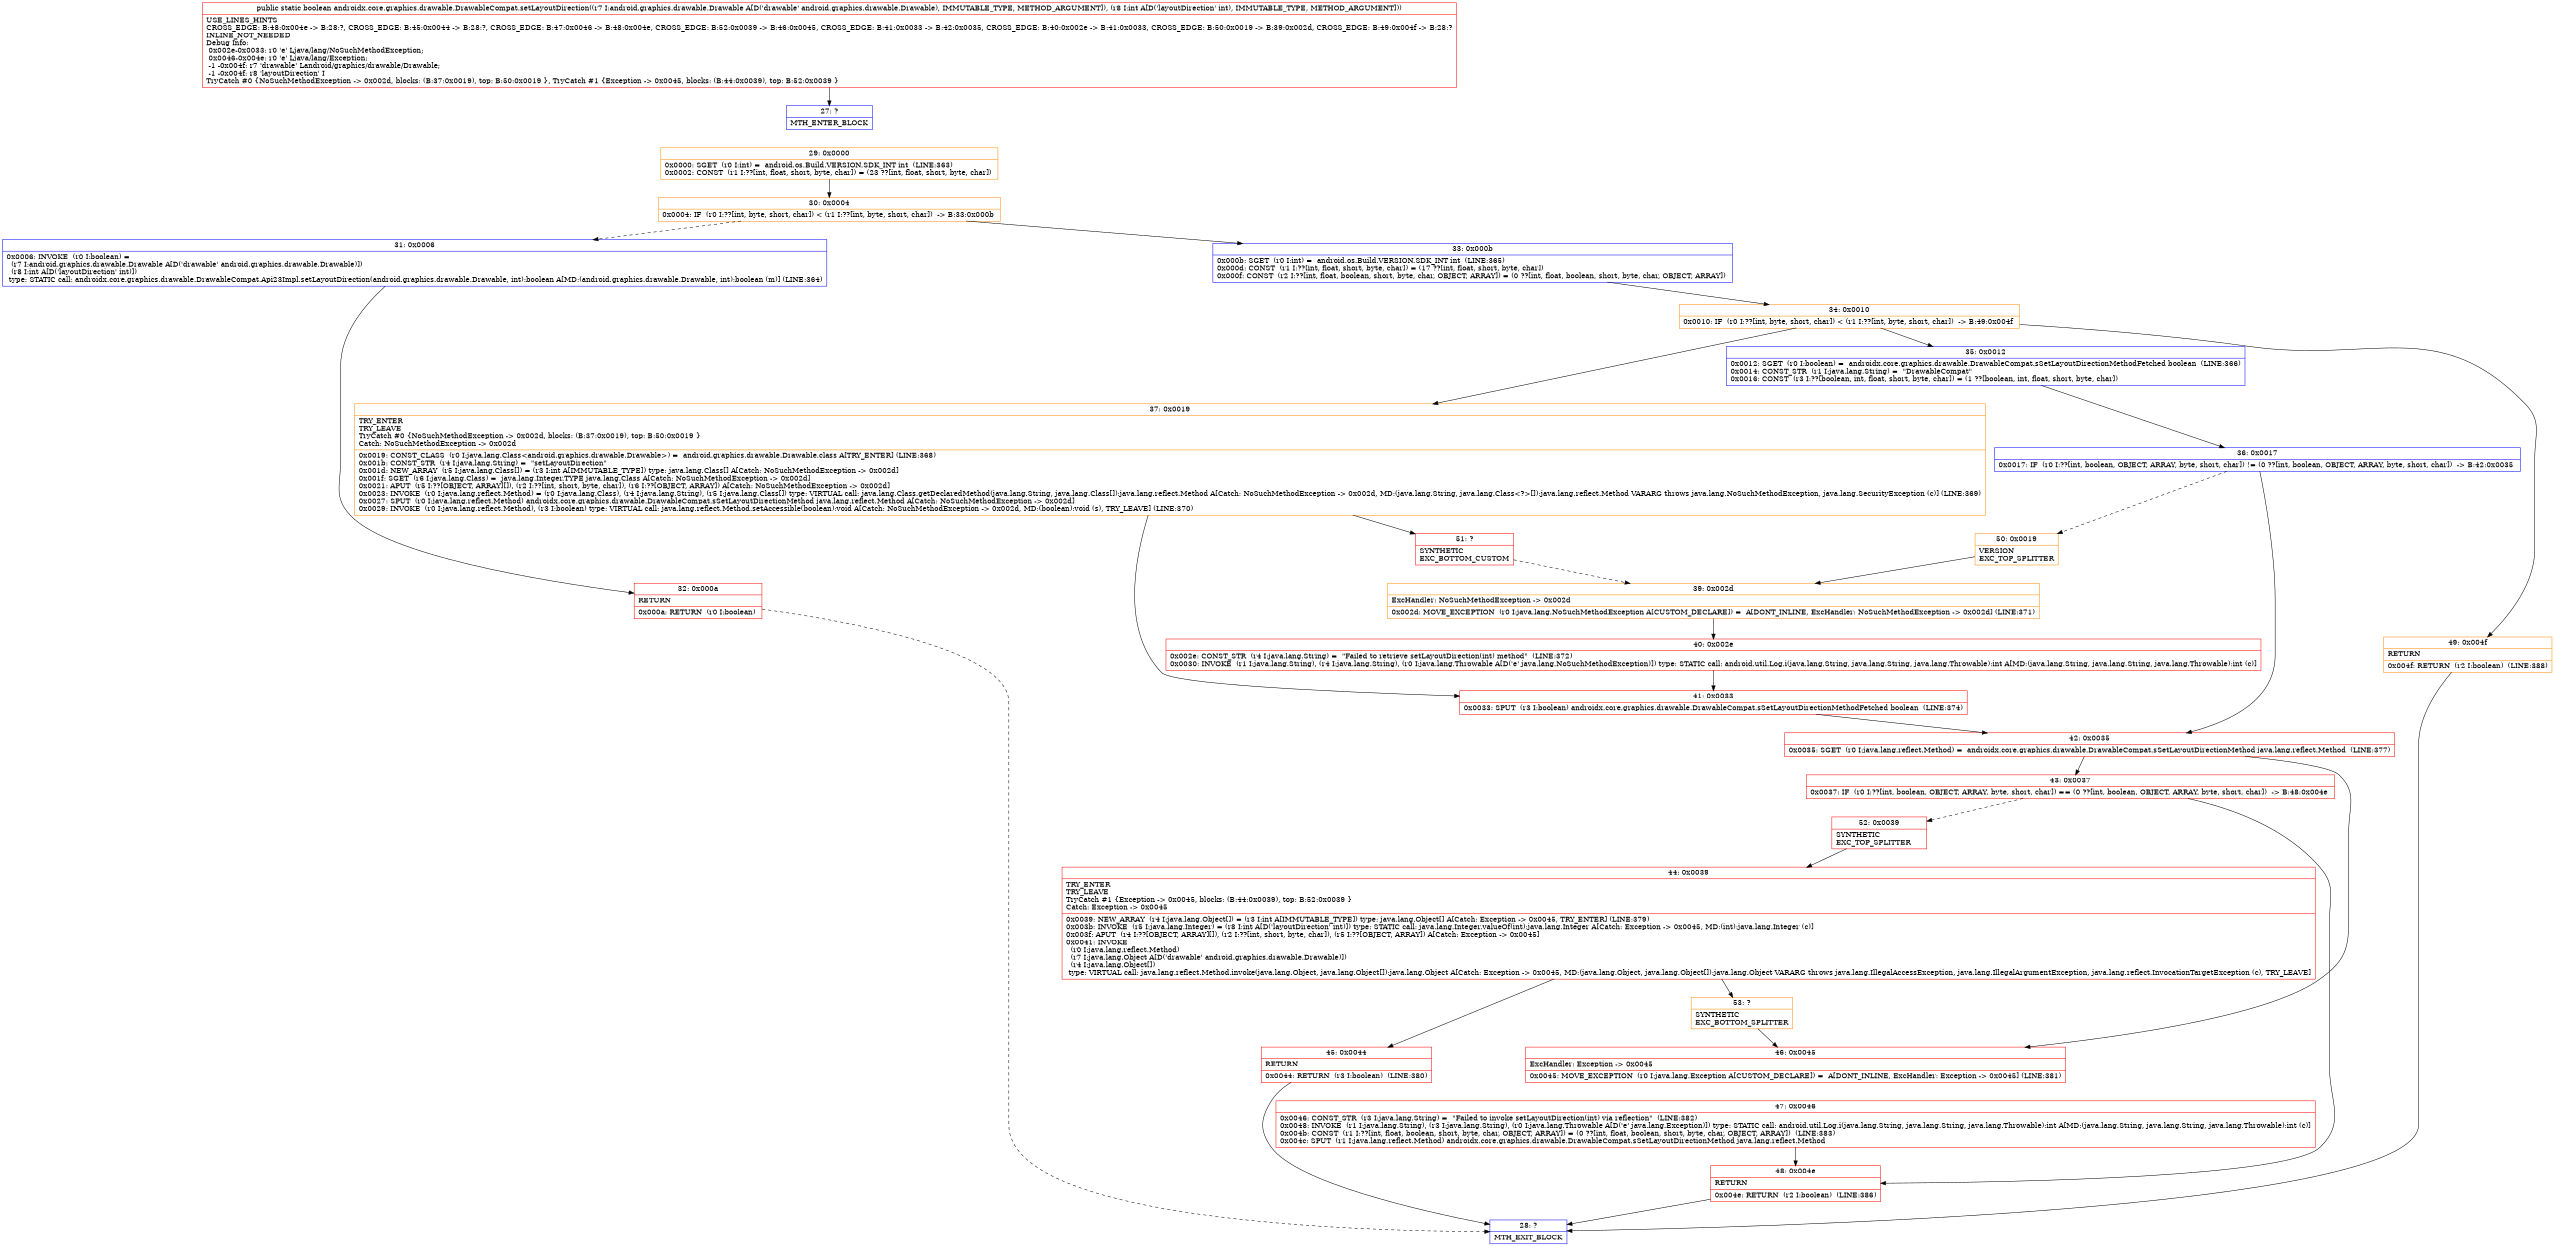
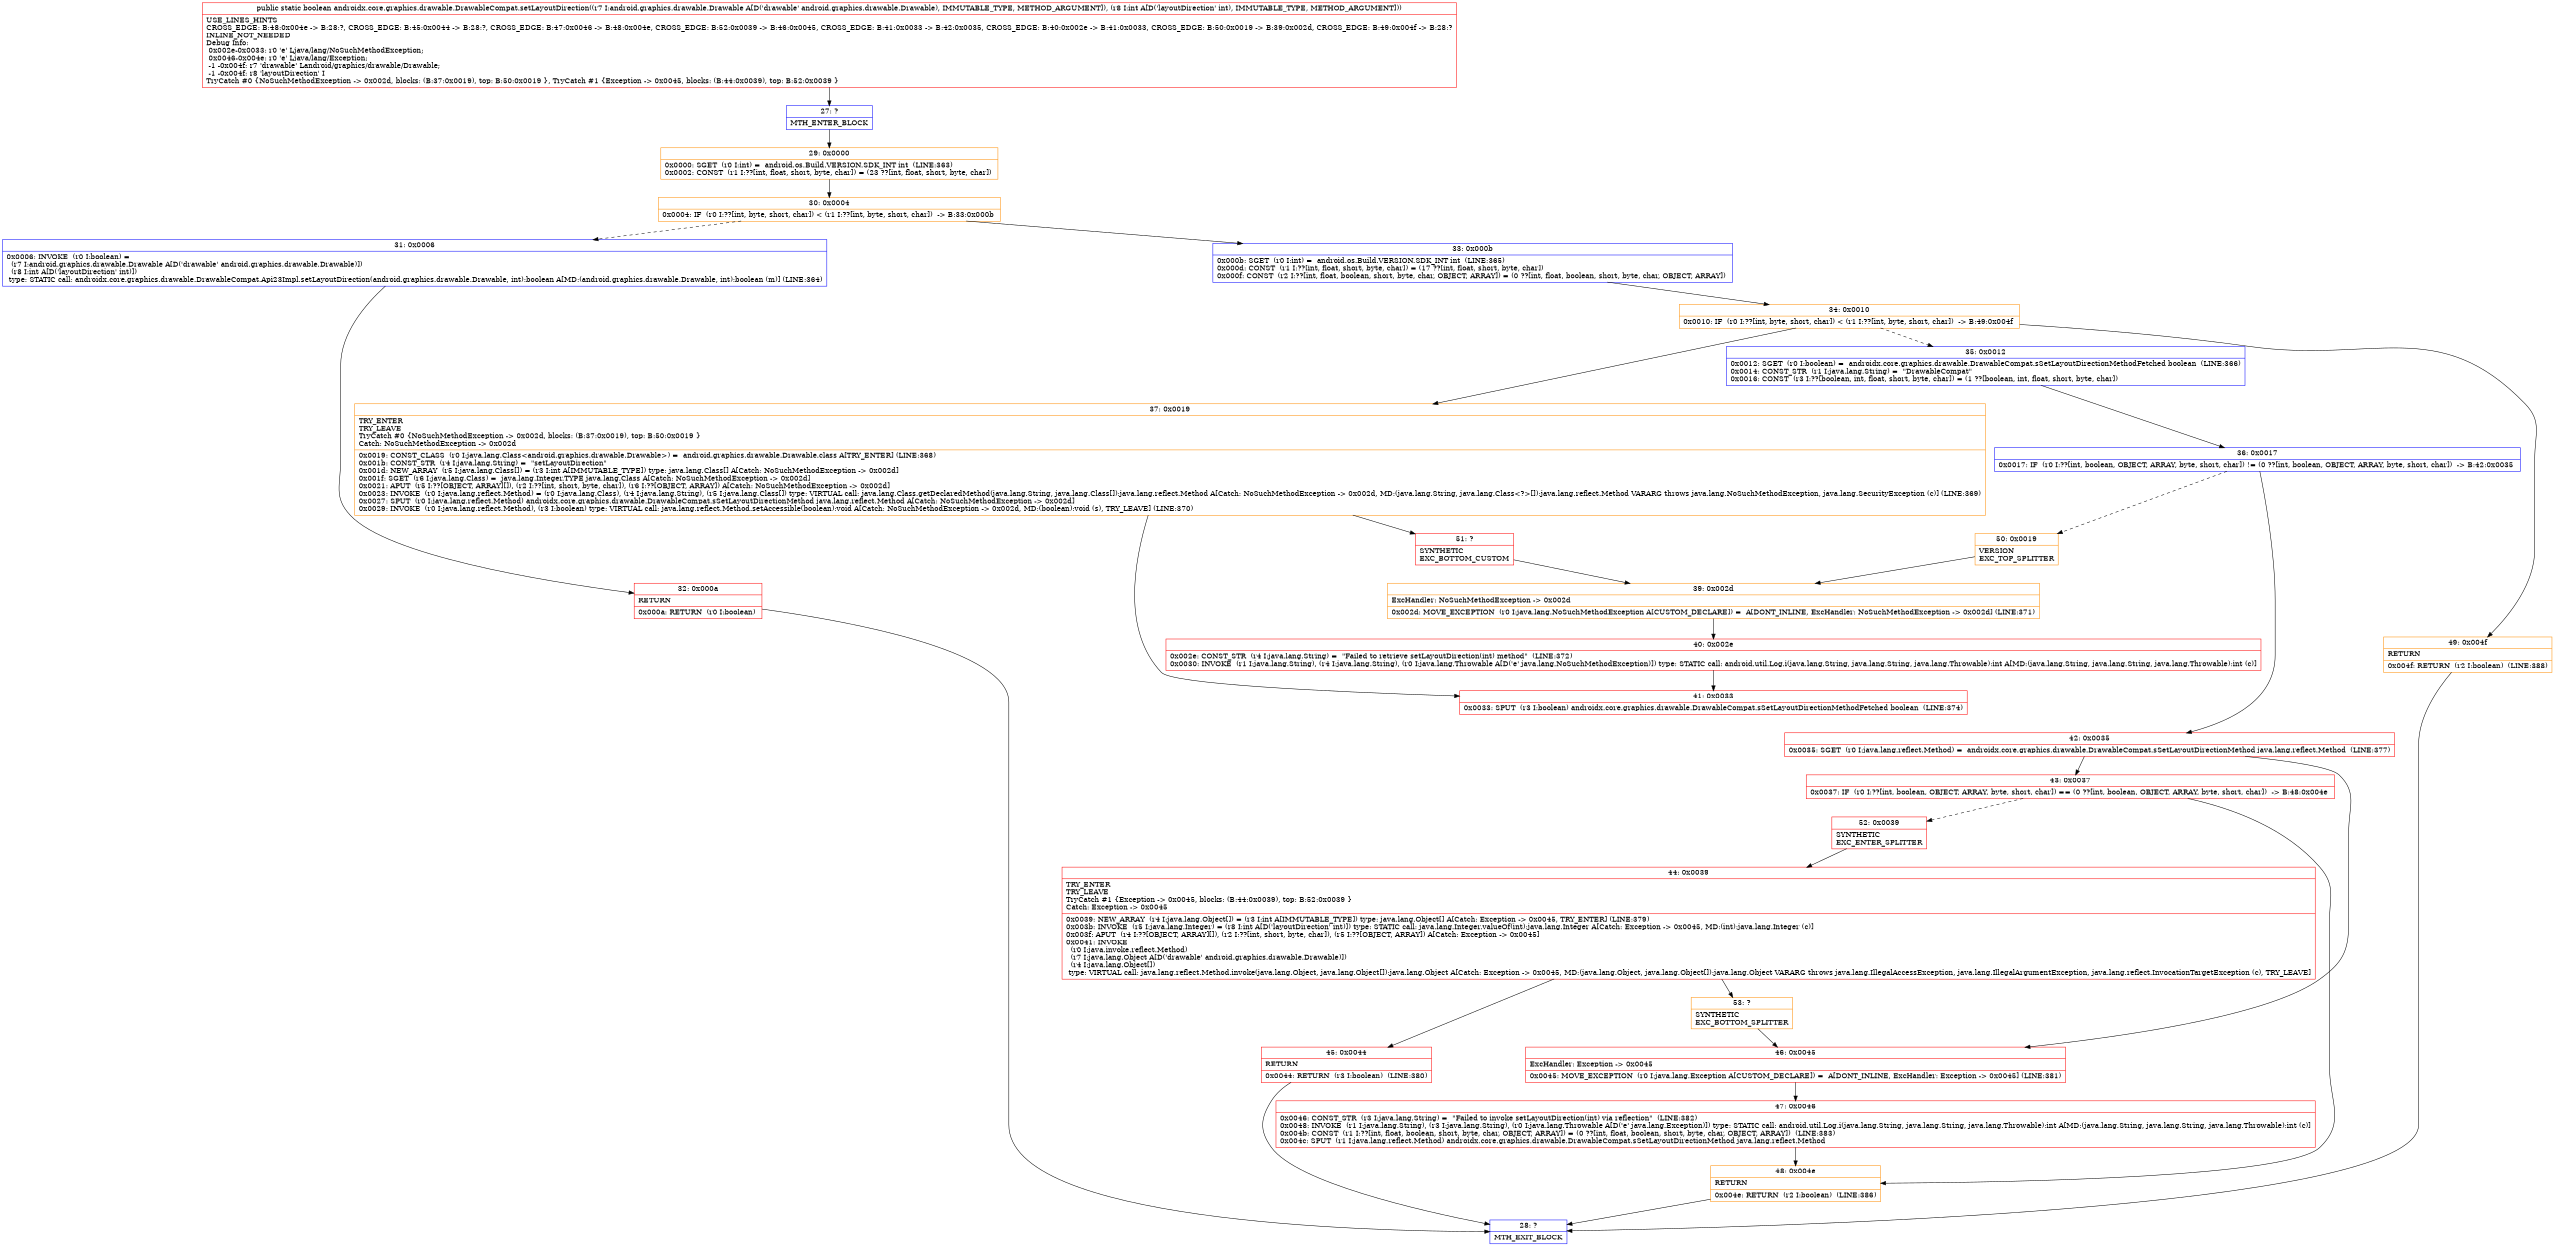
none -> (829, 136)
(1904, 337) -> (1904, 337)
(1569, 571) -> (1569, 571)
(1899, 723) -> none
(1873, 843) -> (1879, 843)
(1123, 950) -> (1127, 950)
(1009, 1030) -> (1009, 1030)
none -> (1796, 1089)
(1796, 1184) -> (1796, 1184)
